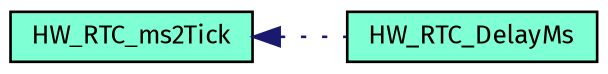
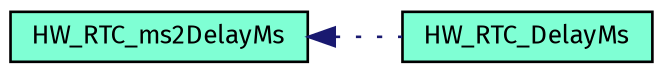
(132, 37) -> (159, 37)
